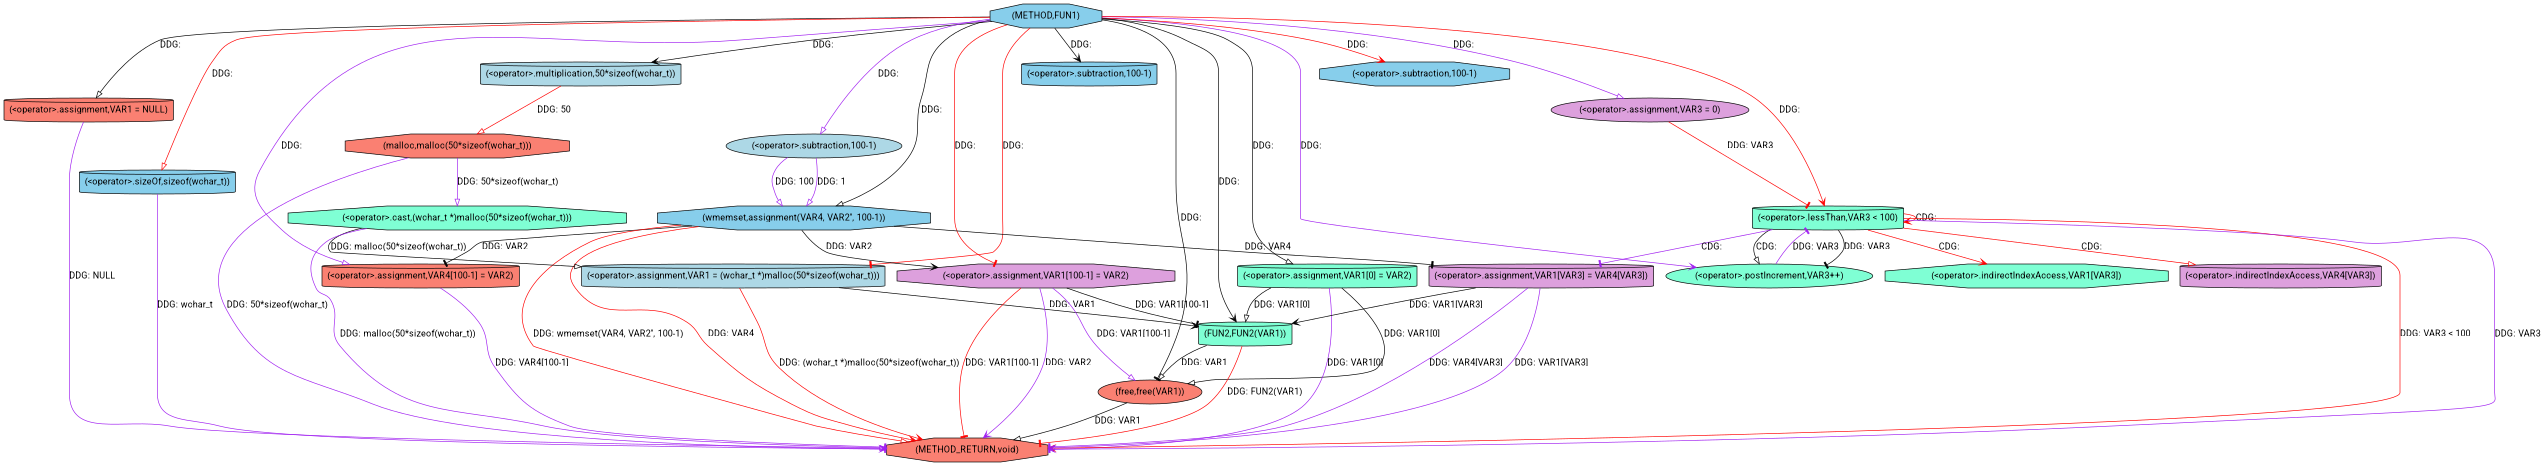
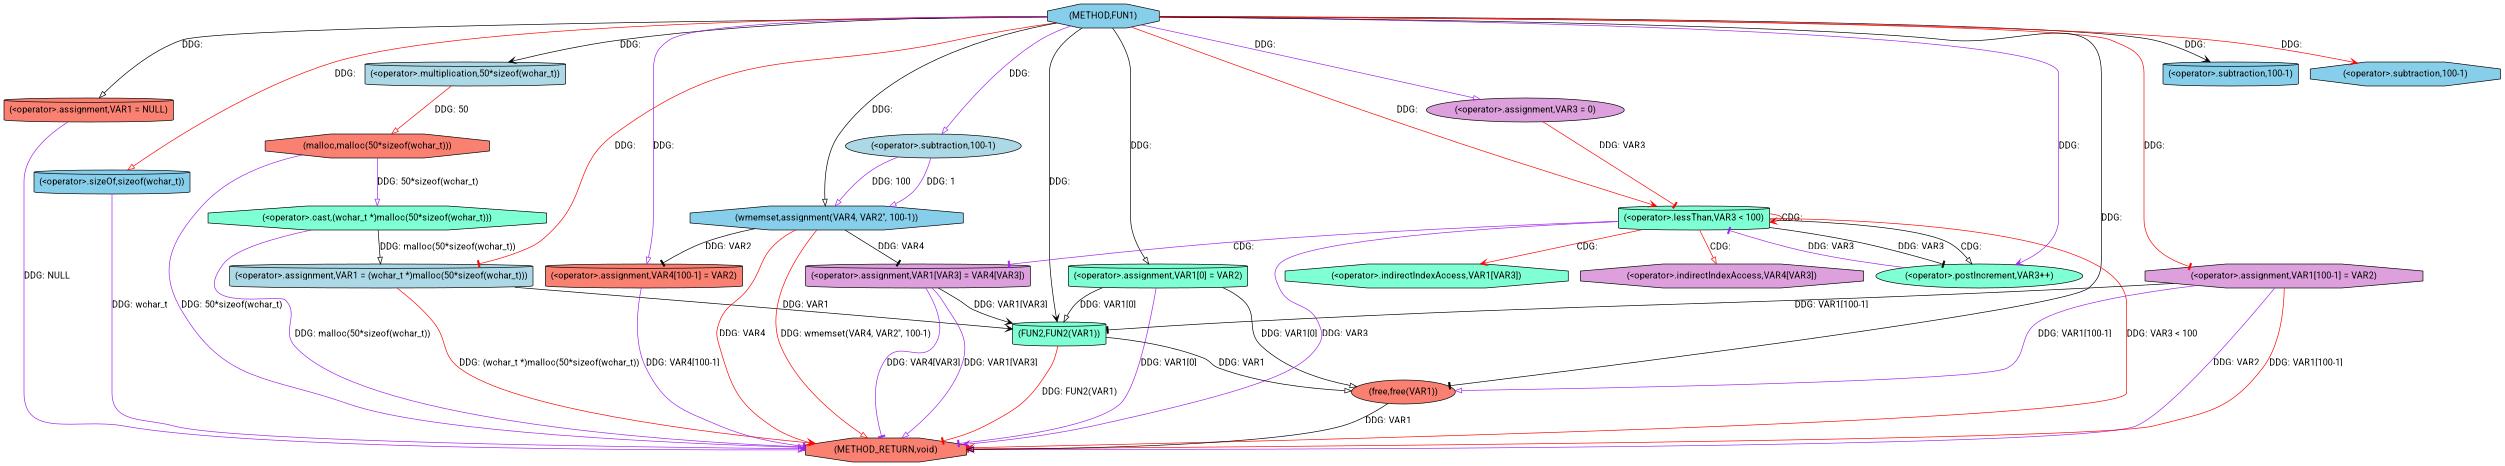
(862, 259) -> none
(2281, 276) -> (1722, 276)
